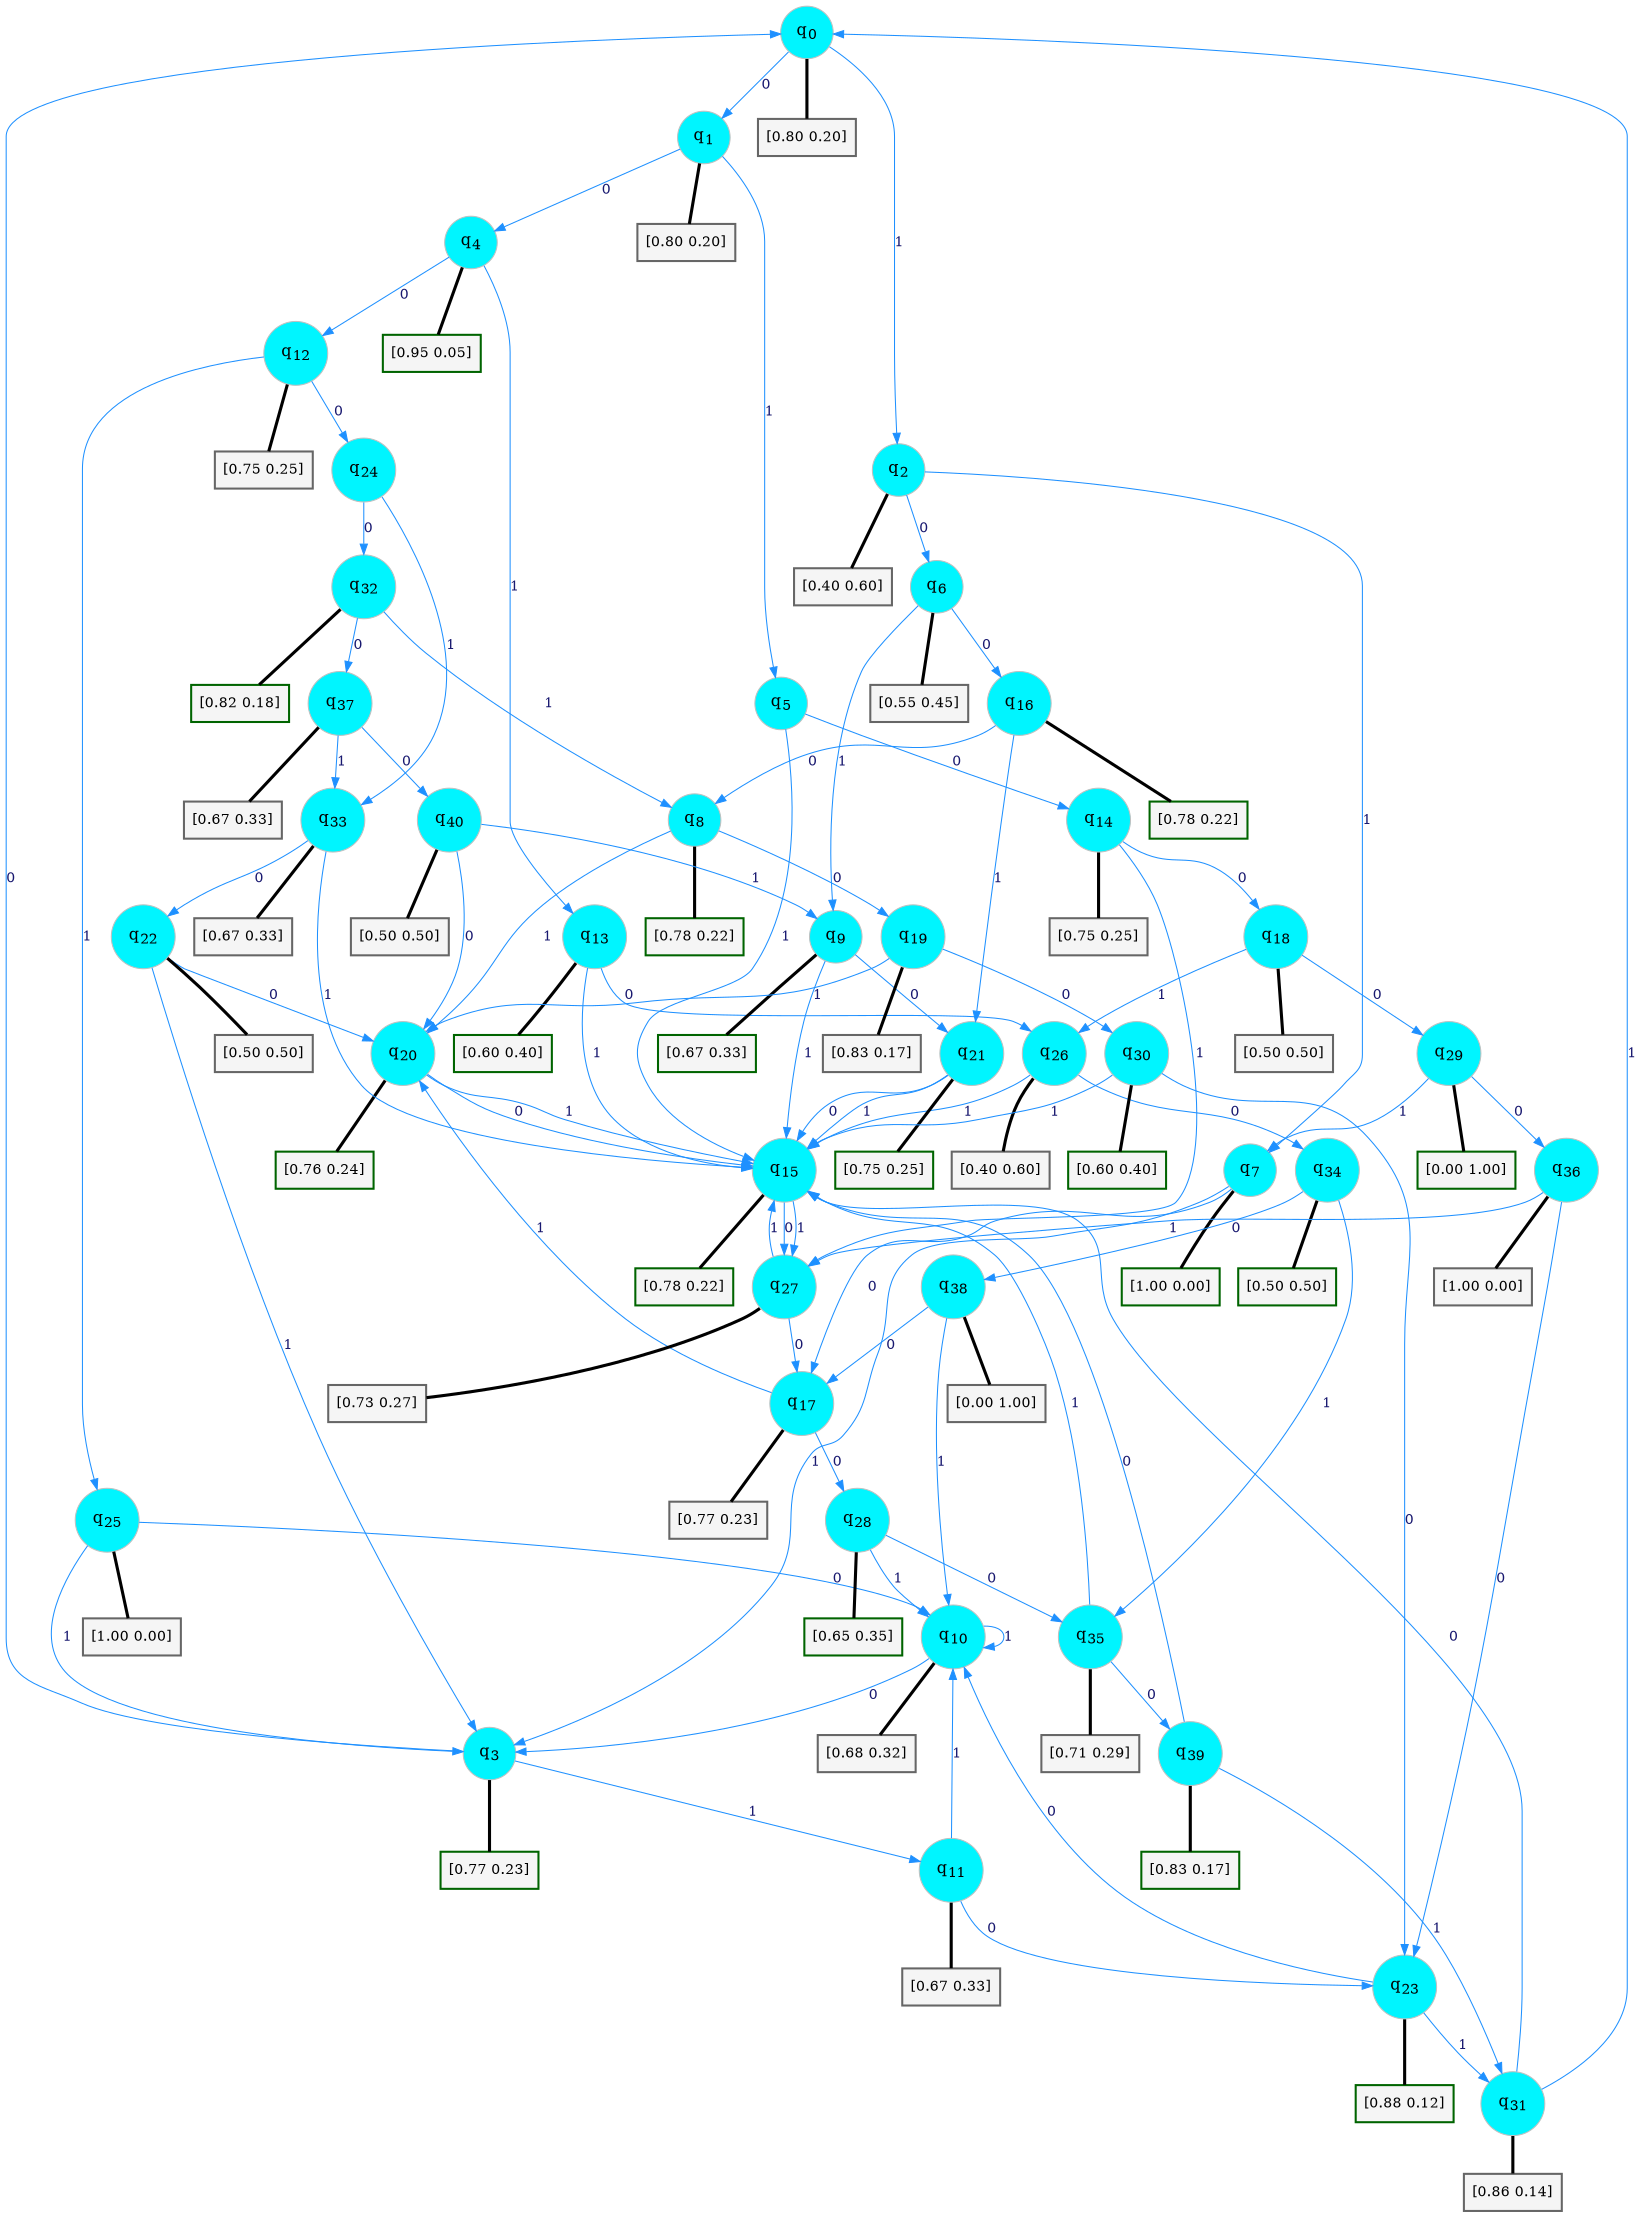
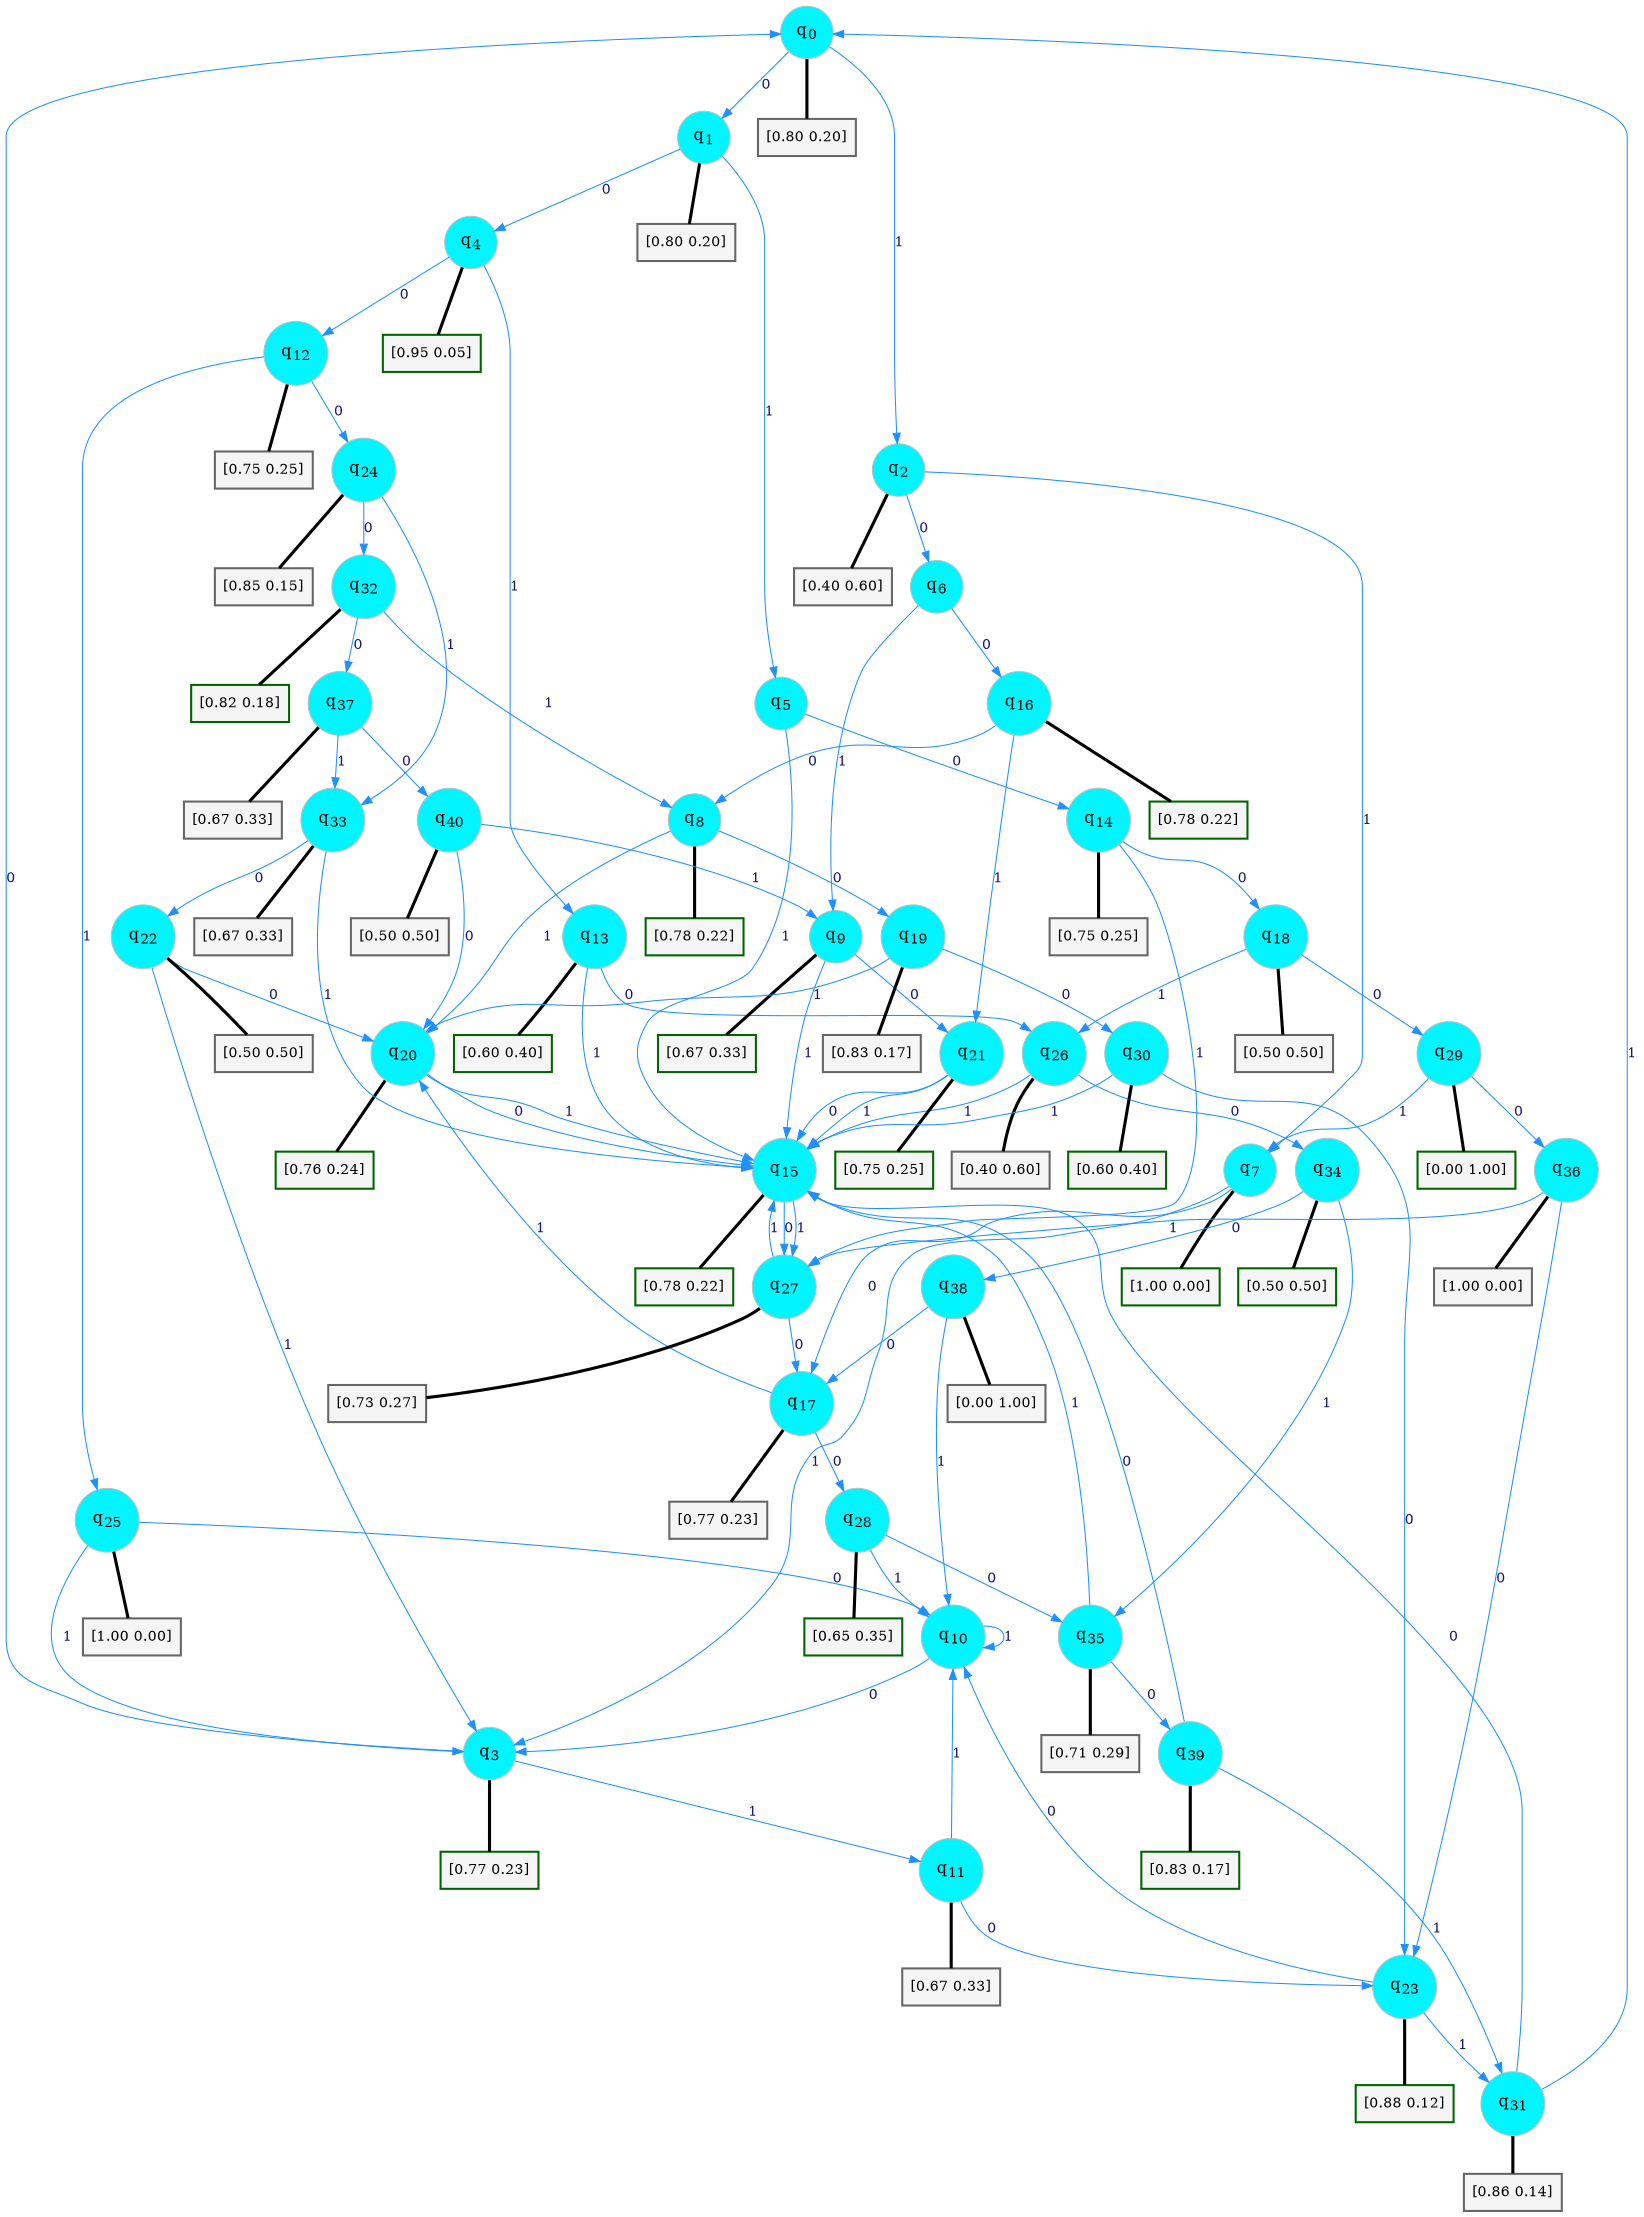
none -> (264, 587)
(919, 703) -> none
(867, 1754) -> none
